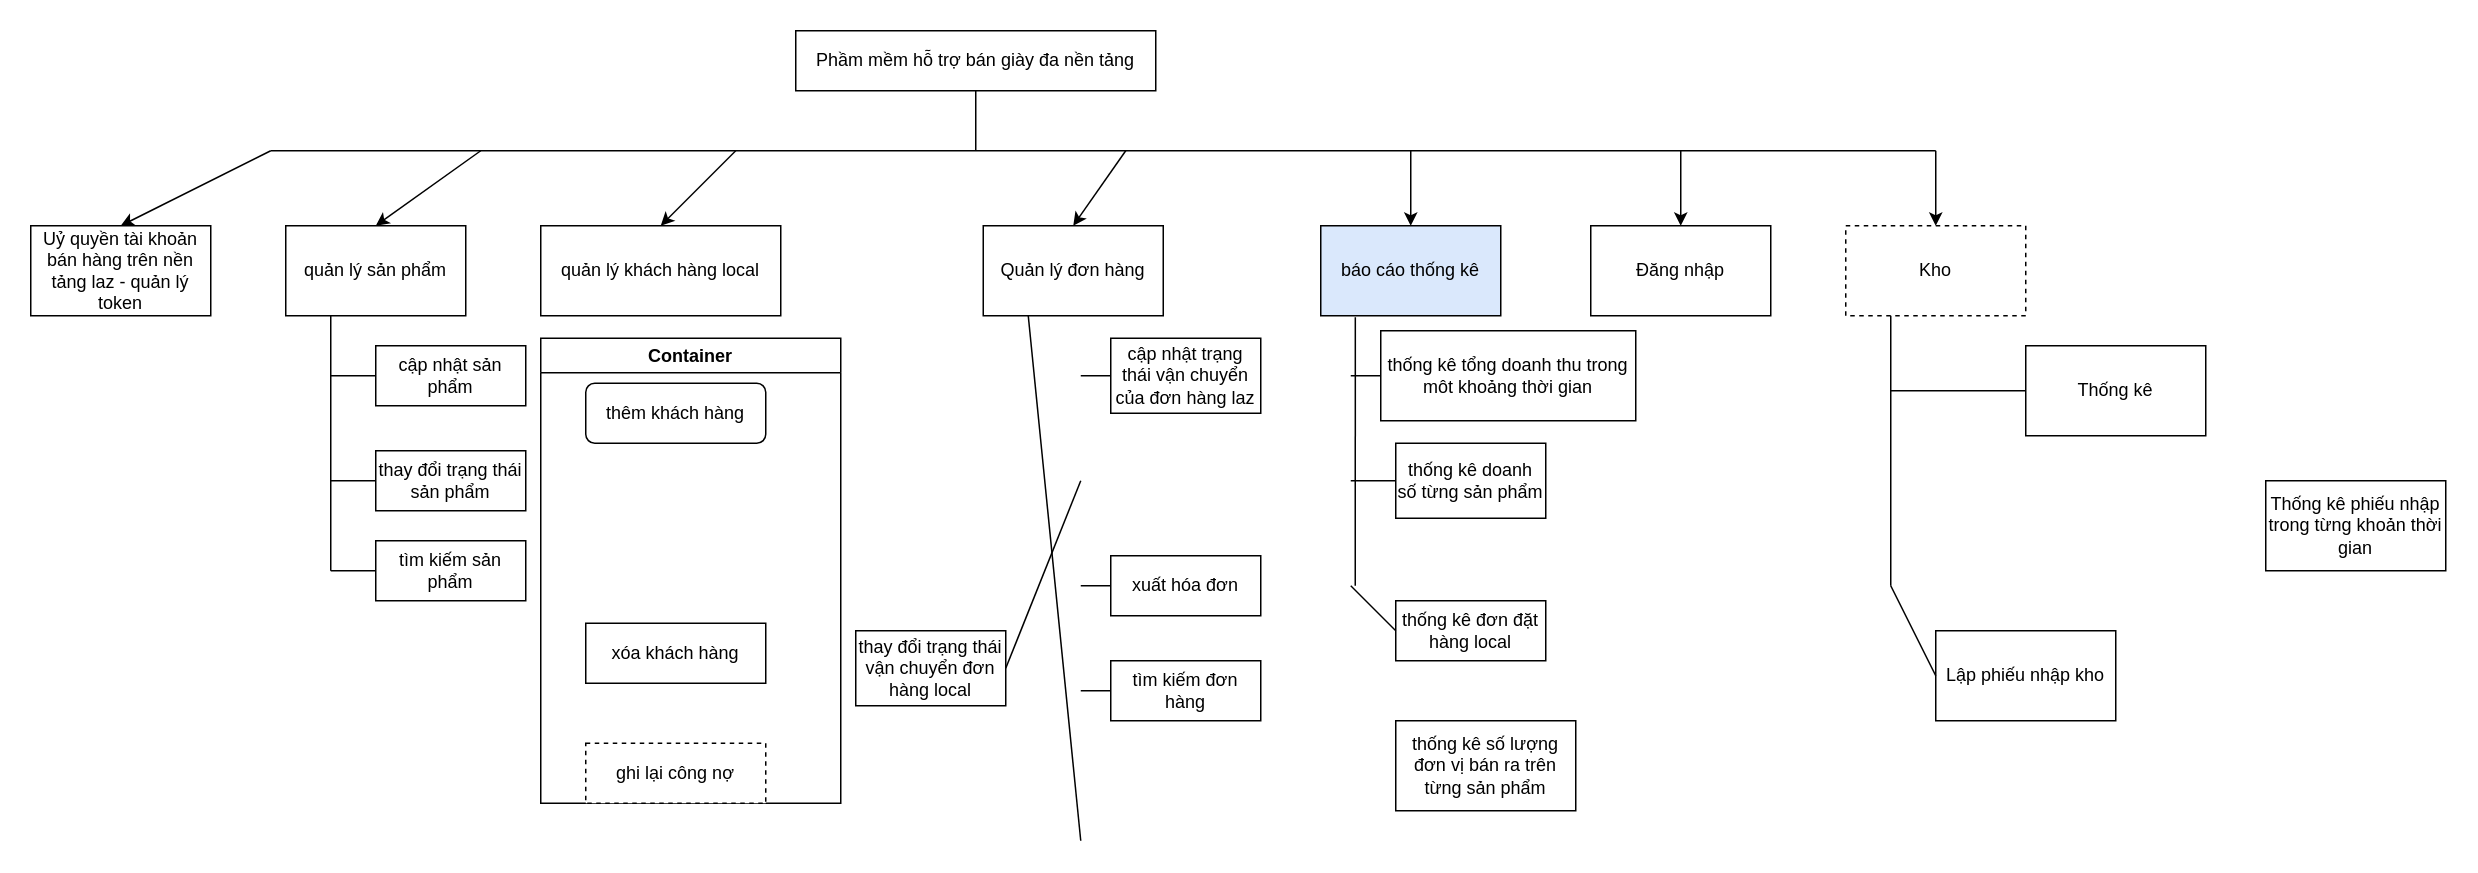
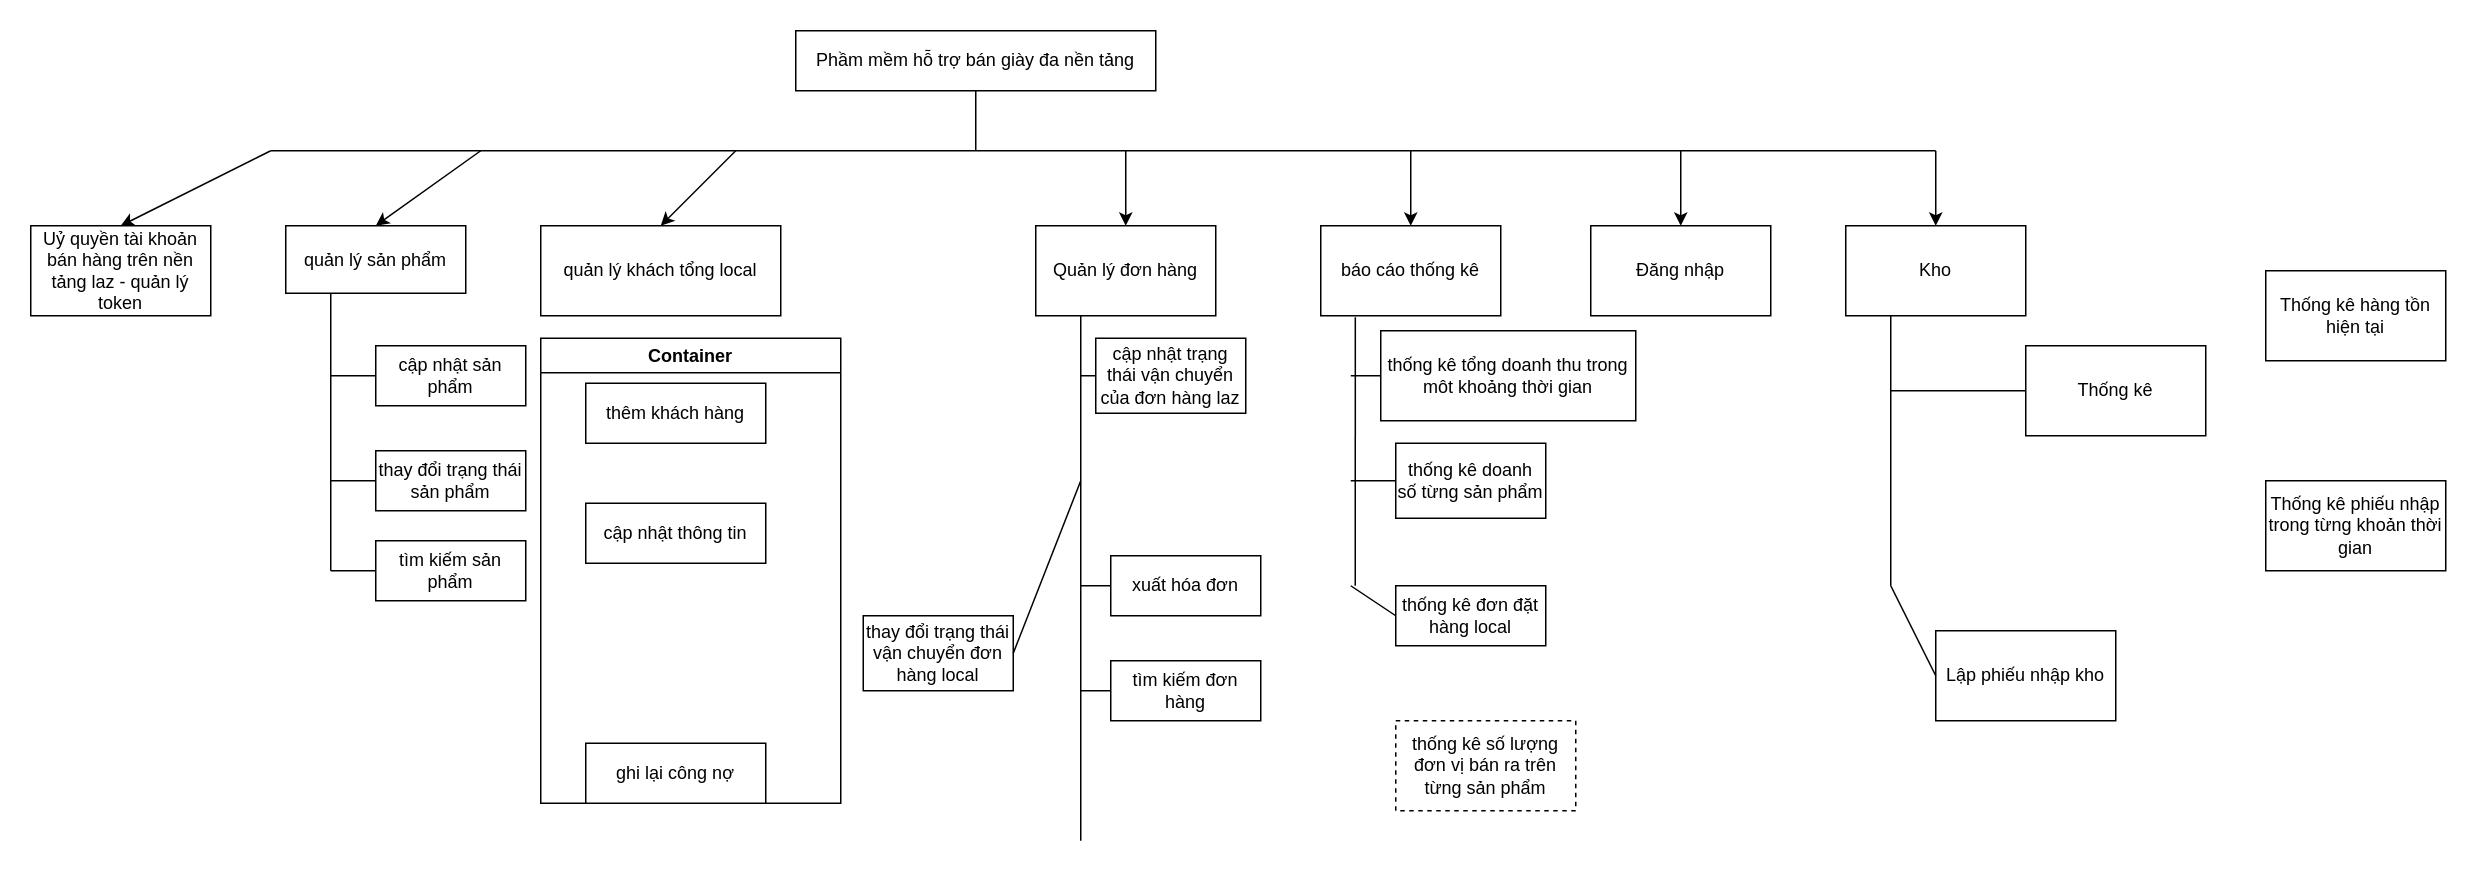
(376, 271) -> (376, 260)
(661, 271) -> (661, 271)
(1073, 271) -> (1126, 271)
(1411, 271) -> (1411, 271)
(1936, 271) -> (1936, 271)
none -> (2356, 316)
(1186, 376) -> (1171, 376)
(676, 413) -> (676, 413)
none -> (676, 533)
(1471, 631) -> (1471, 616)
(676, 653) -> none
(931, 668) -> (938, 653)
(1486, 766) -> (1486, 766)
(676, 773) -> (676, 773)
